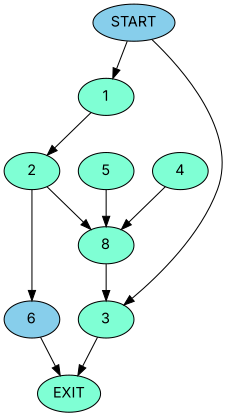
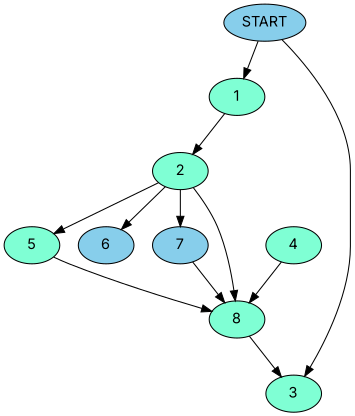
none -> (111, 206)
none -> (180, 245)
(69, 394) -> none
